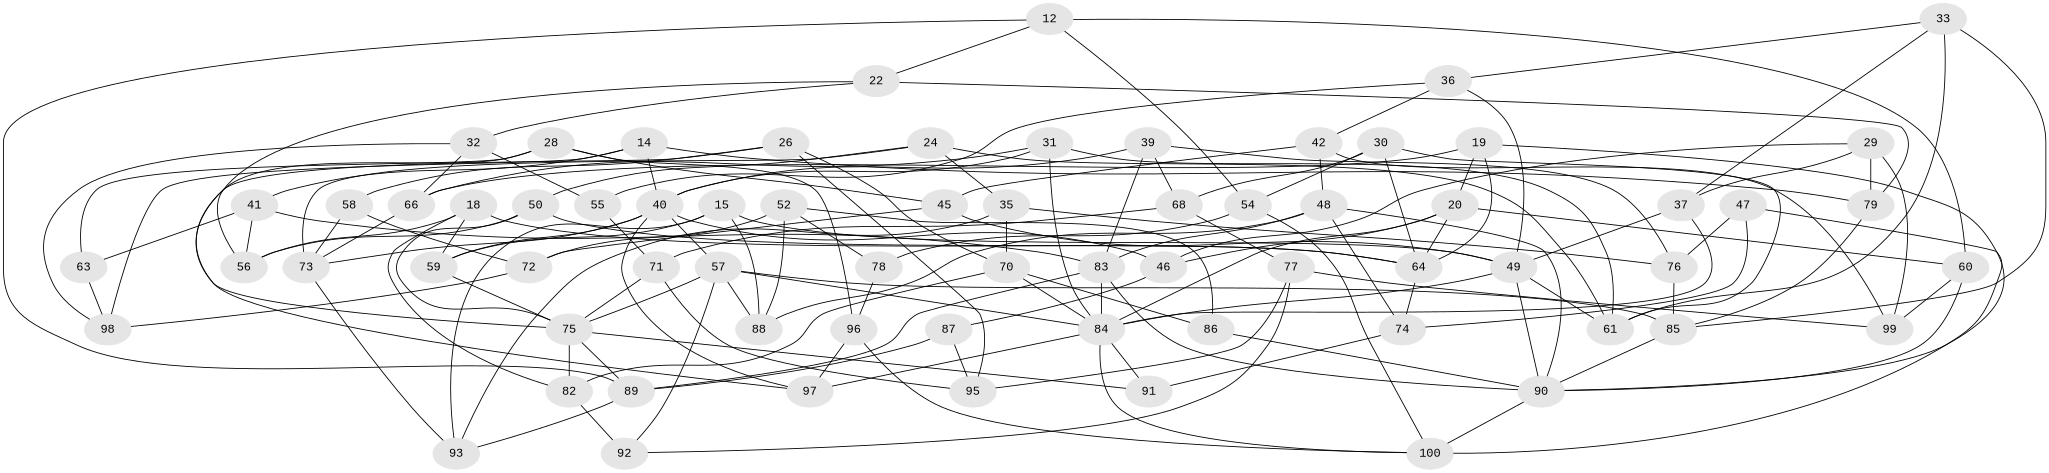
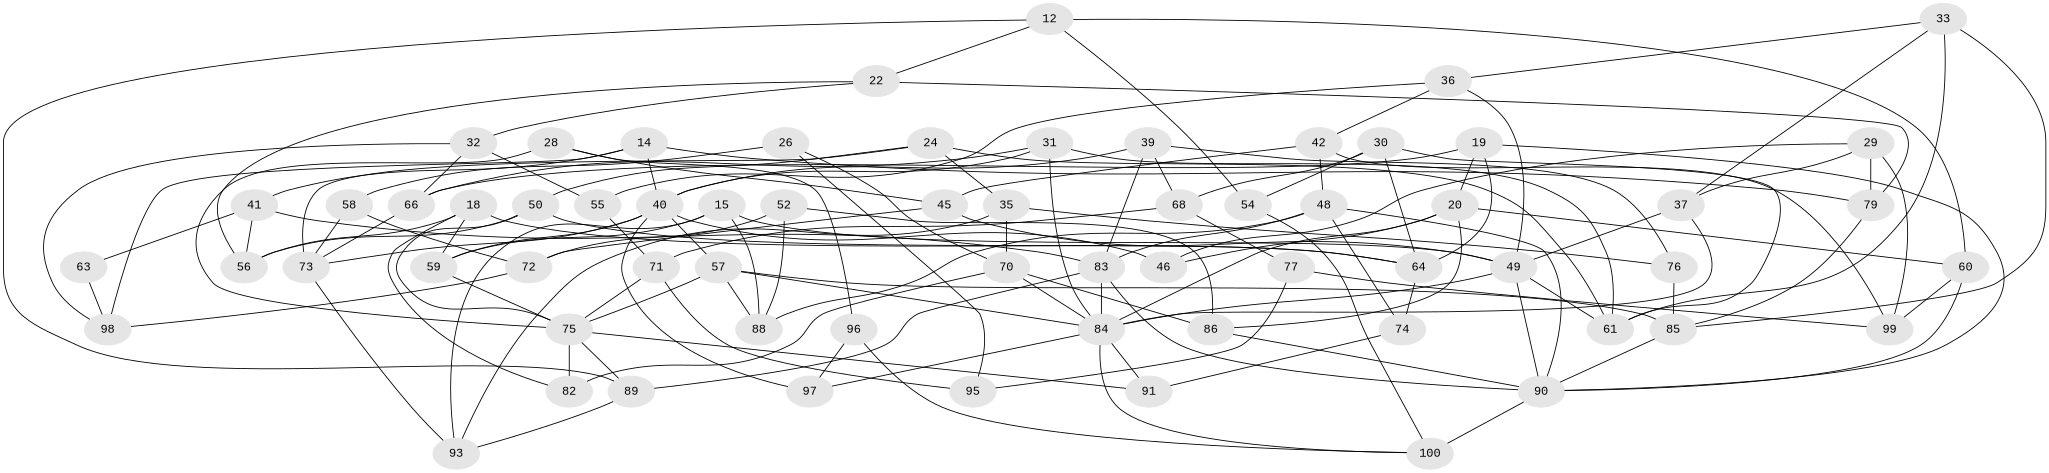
(242, 168) -> none
(1743, 205) -> none
(1437, 236) -> (1398, 307)
(879, 267) -> none
(299, 316) -> none
(949, 329) -> none
(624, 454) -> none
